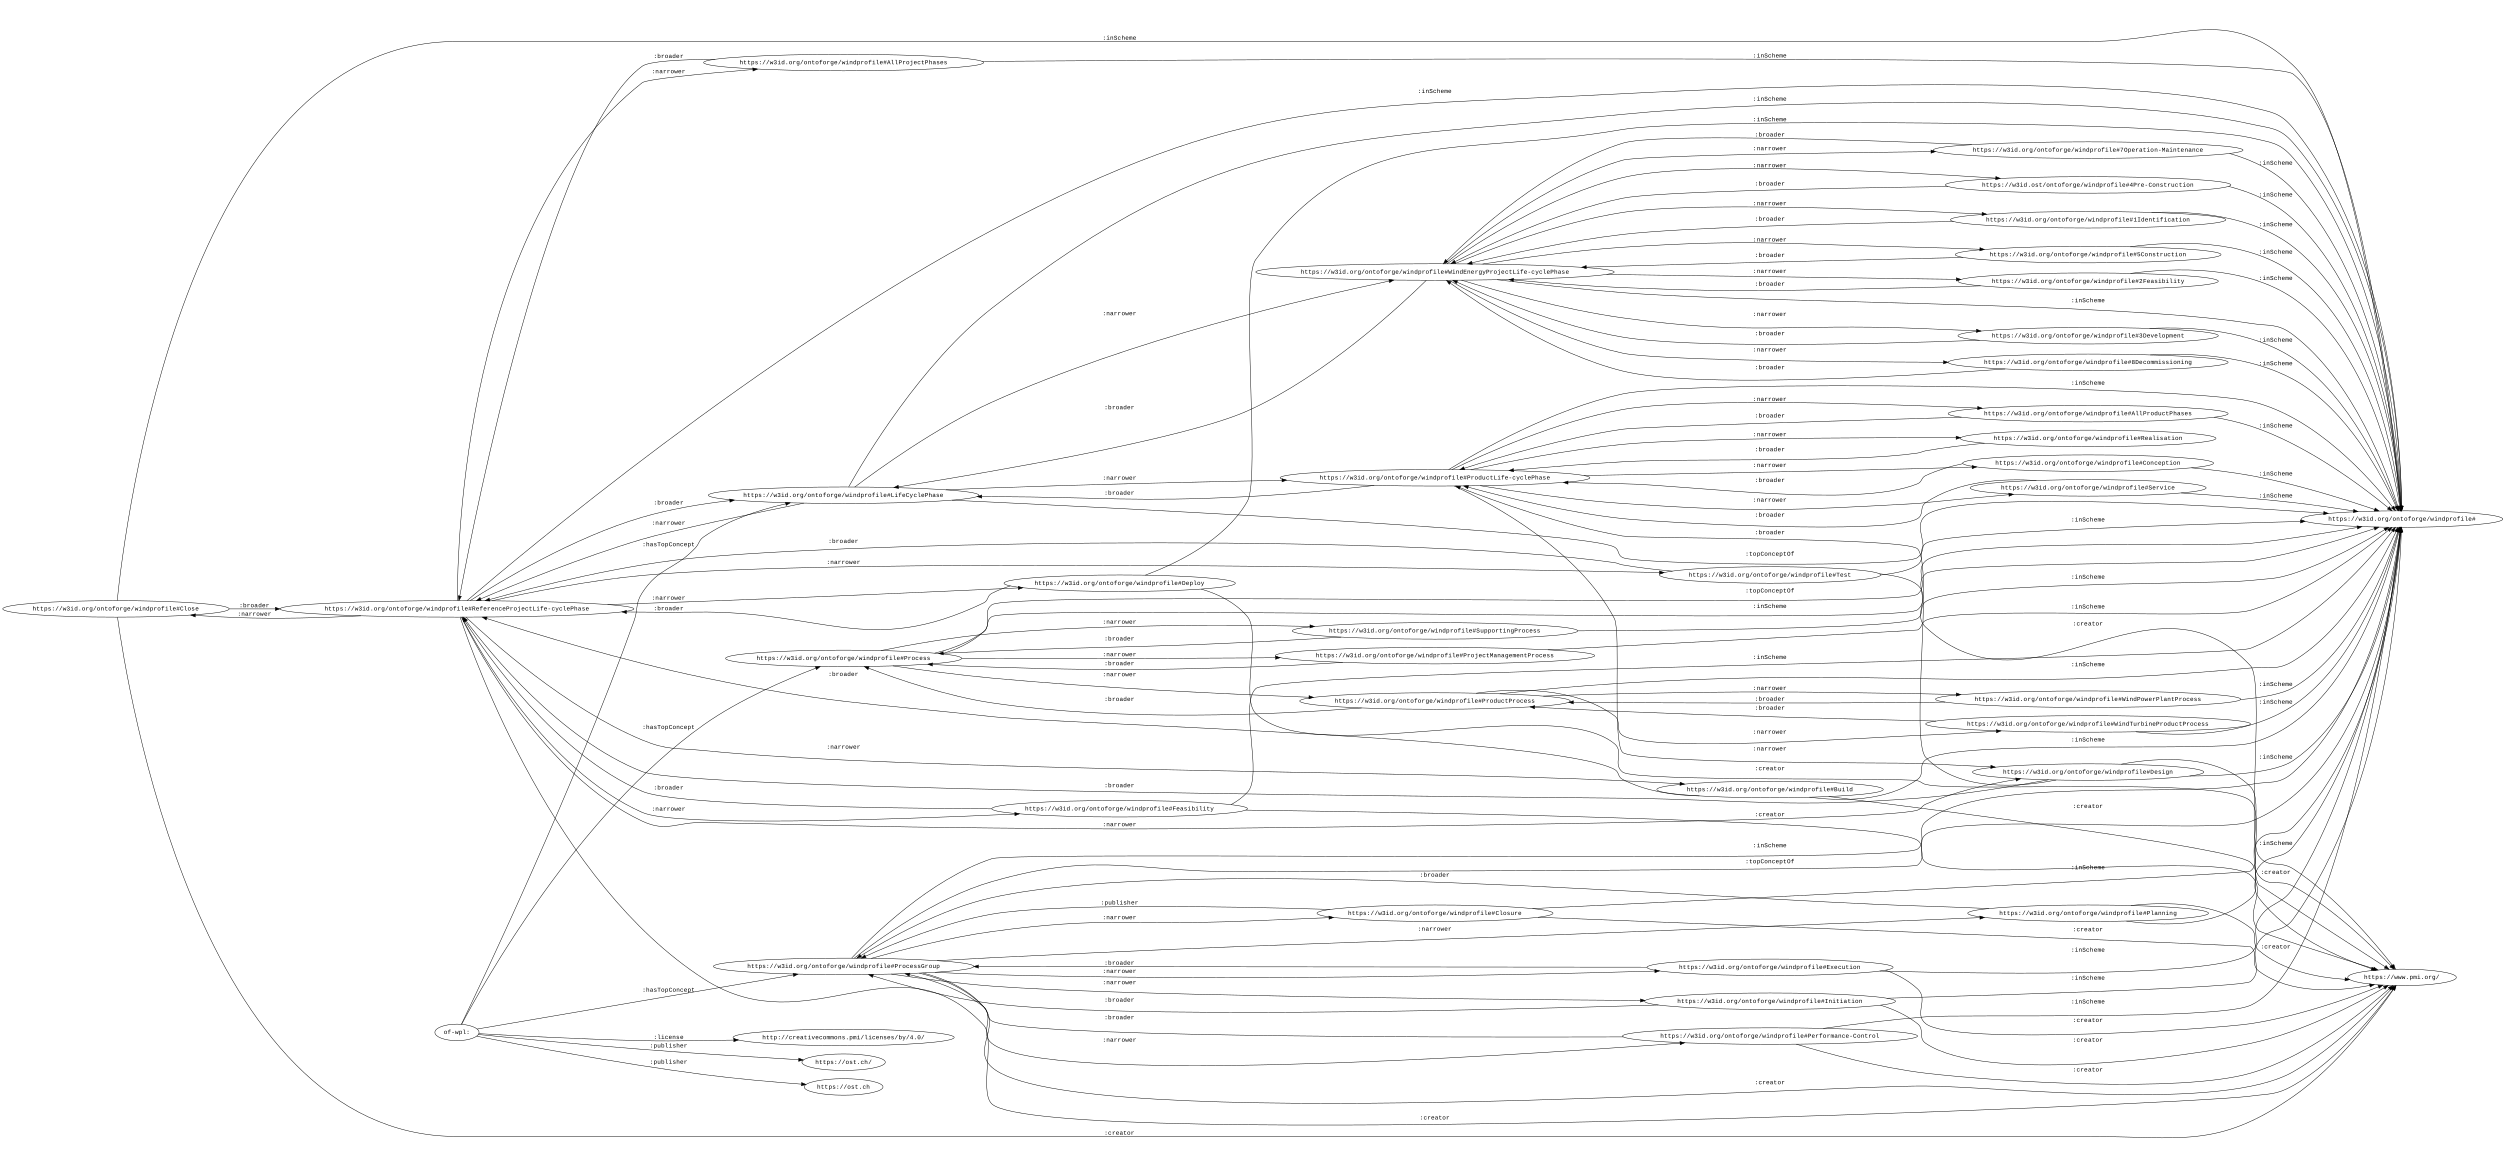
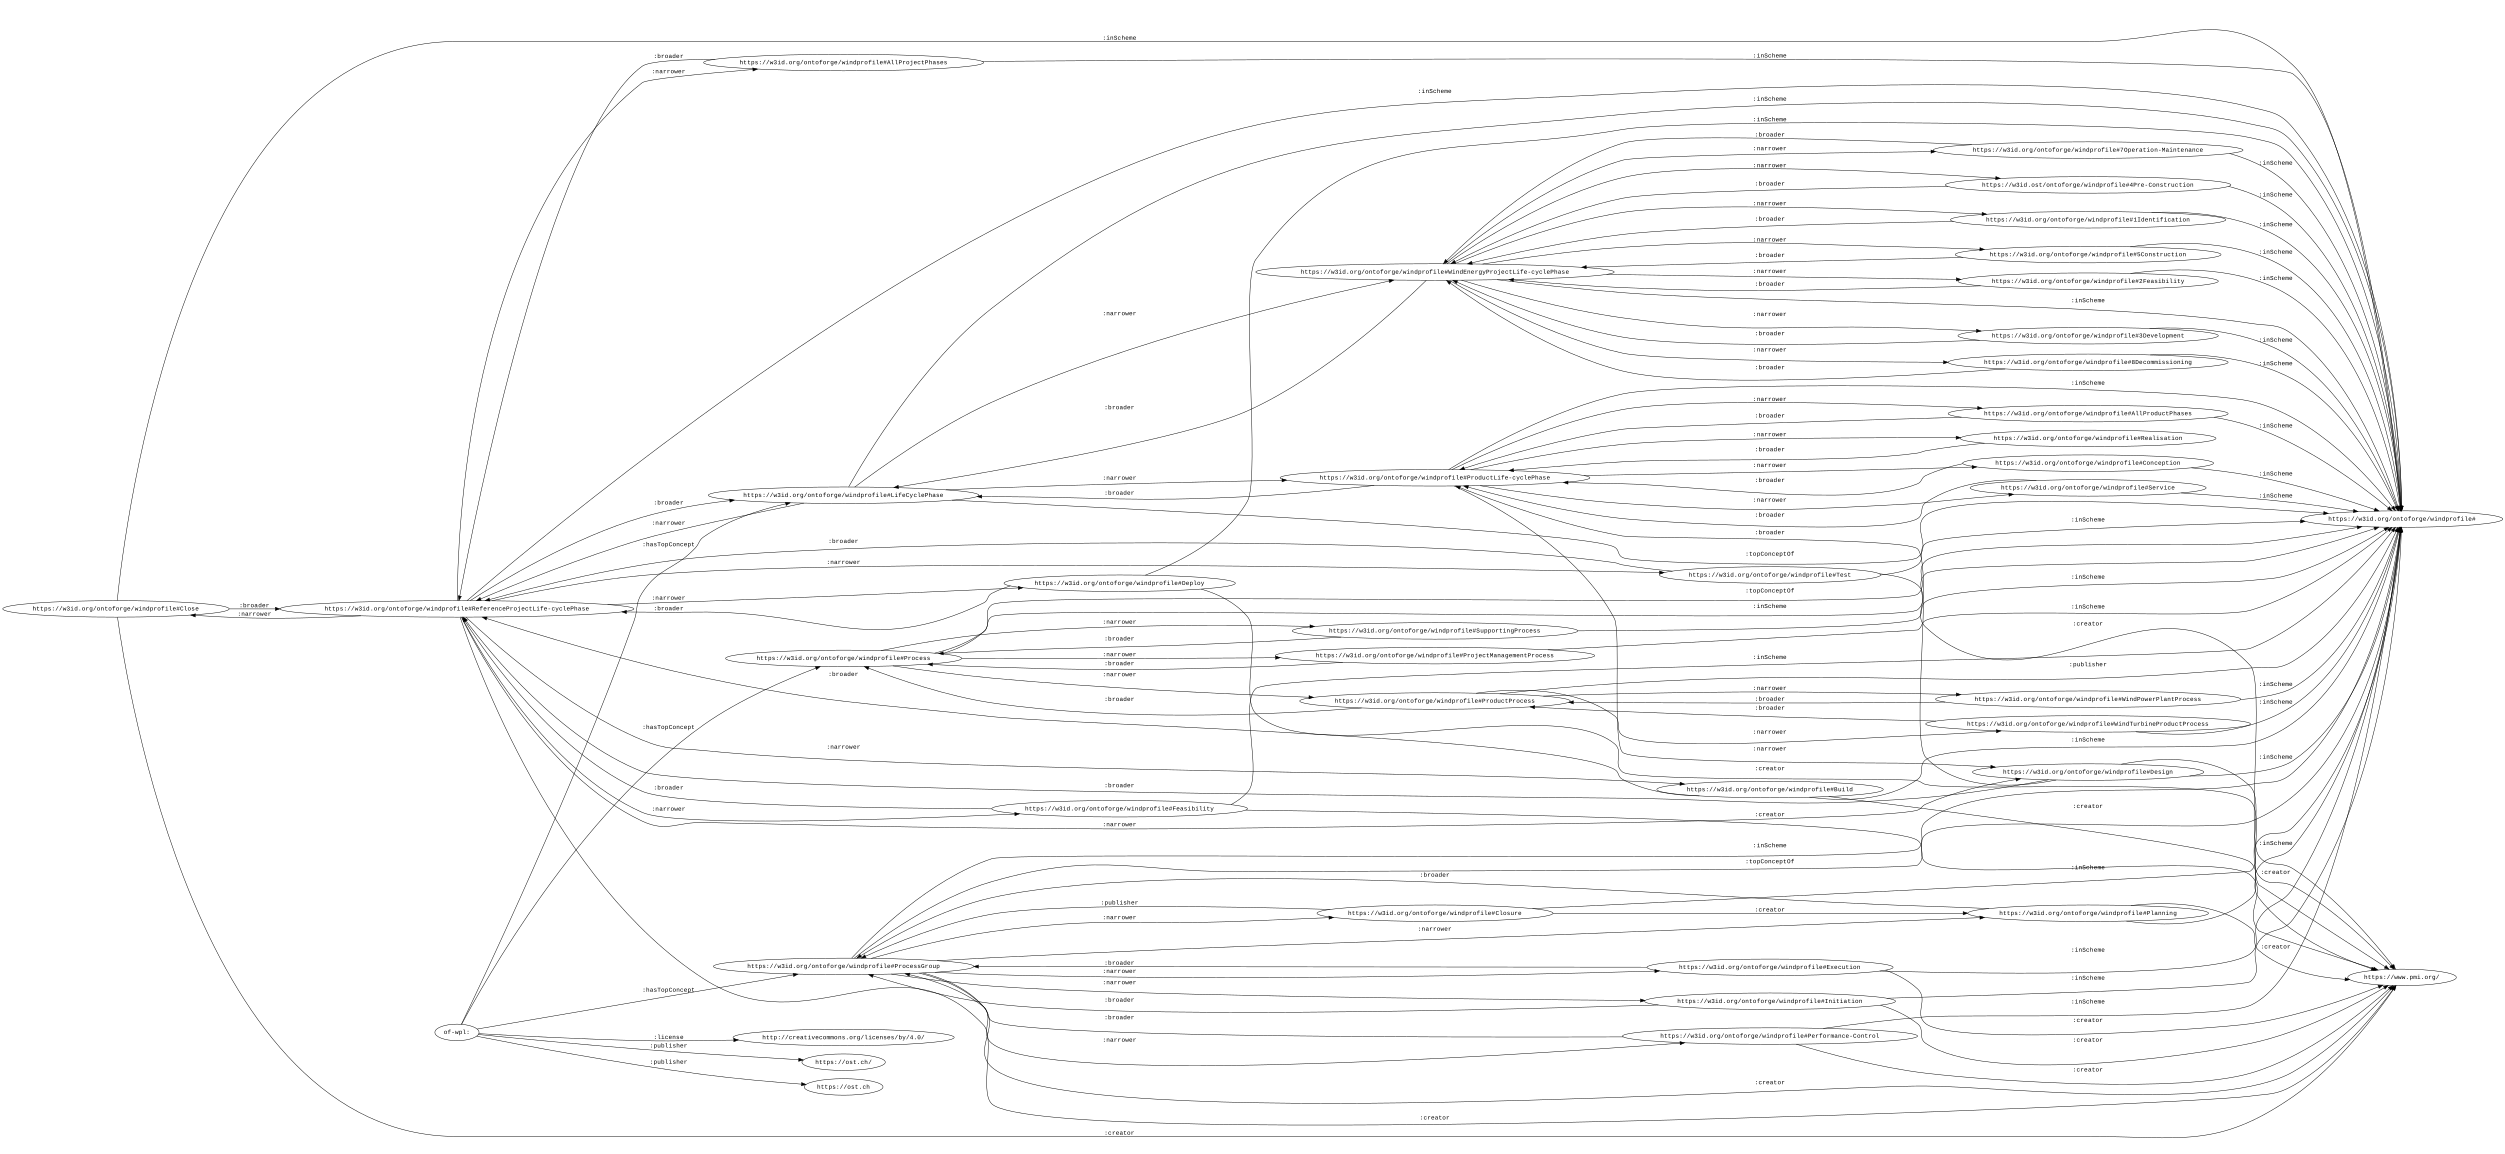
(2088, 665) -> (2088, 665)
(1965, 934) -> (1758, 913)
(844, 1037) -> (844, 1037)
